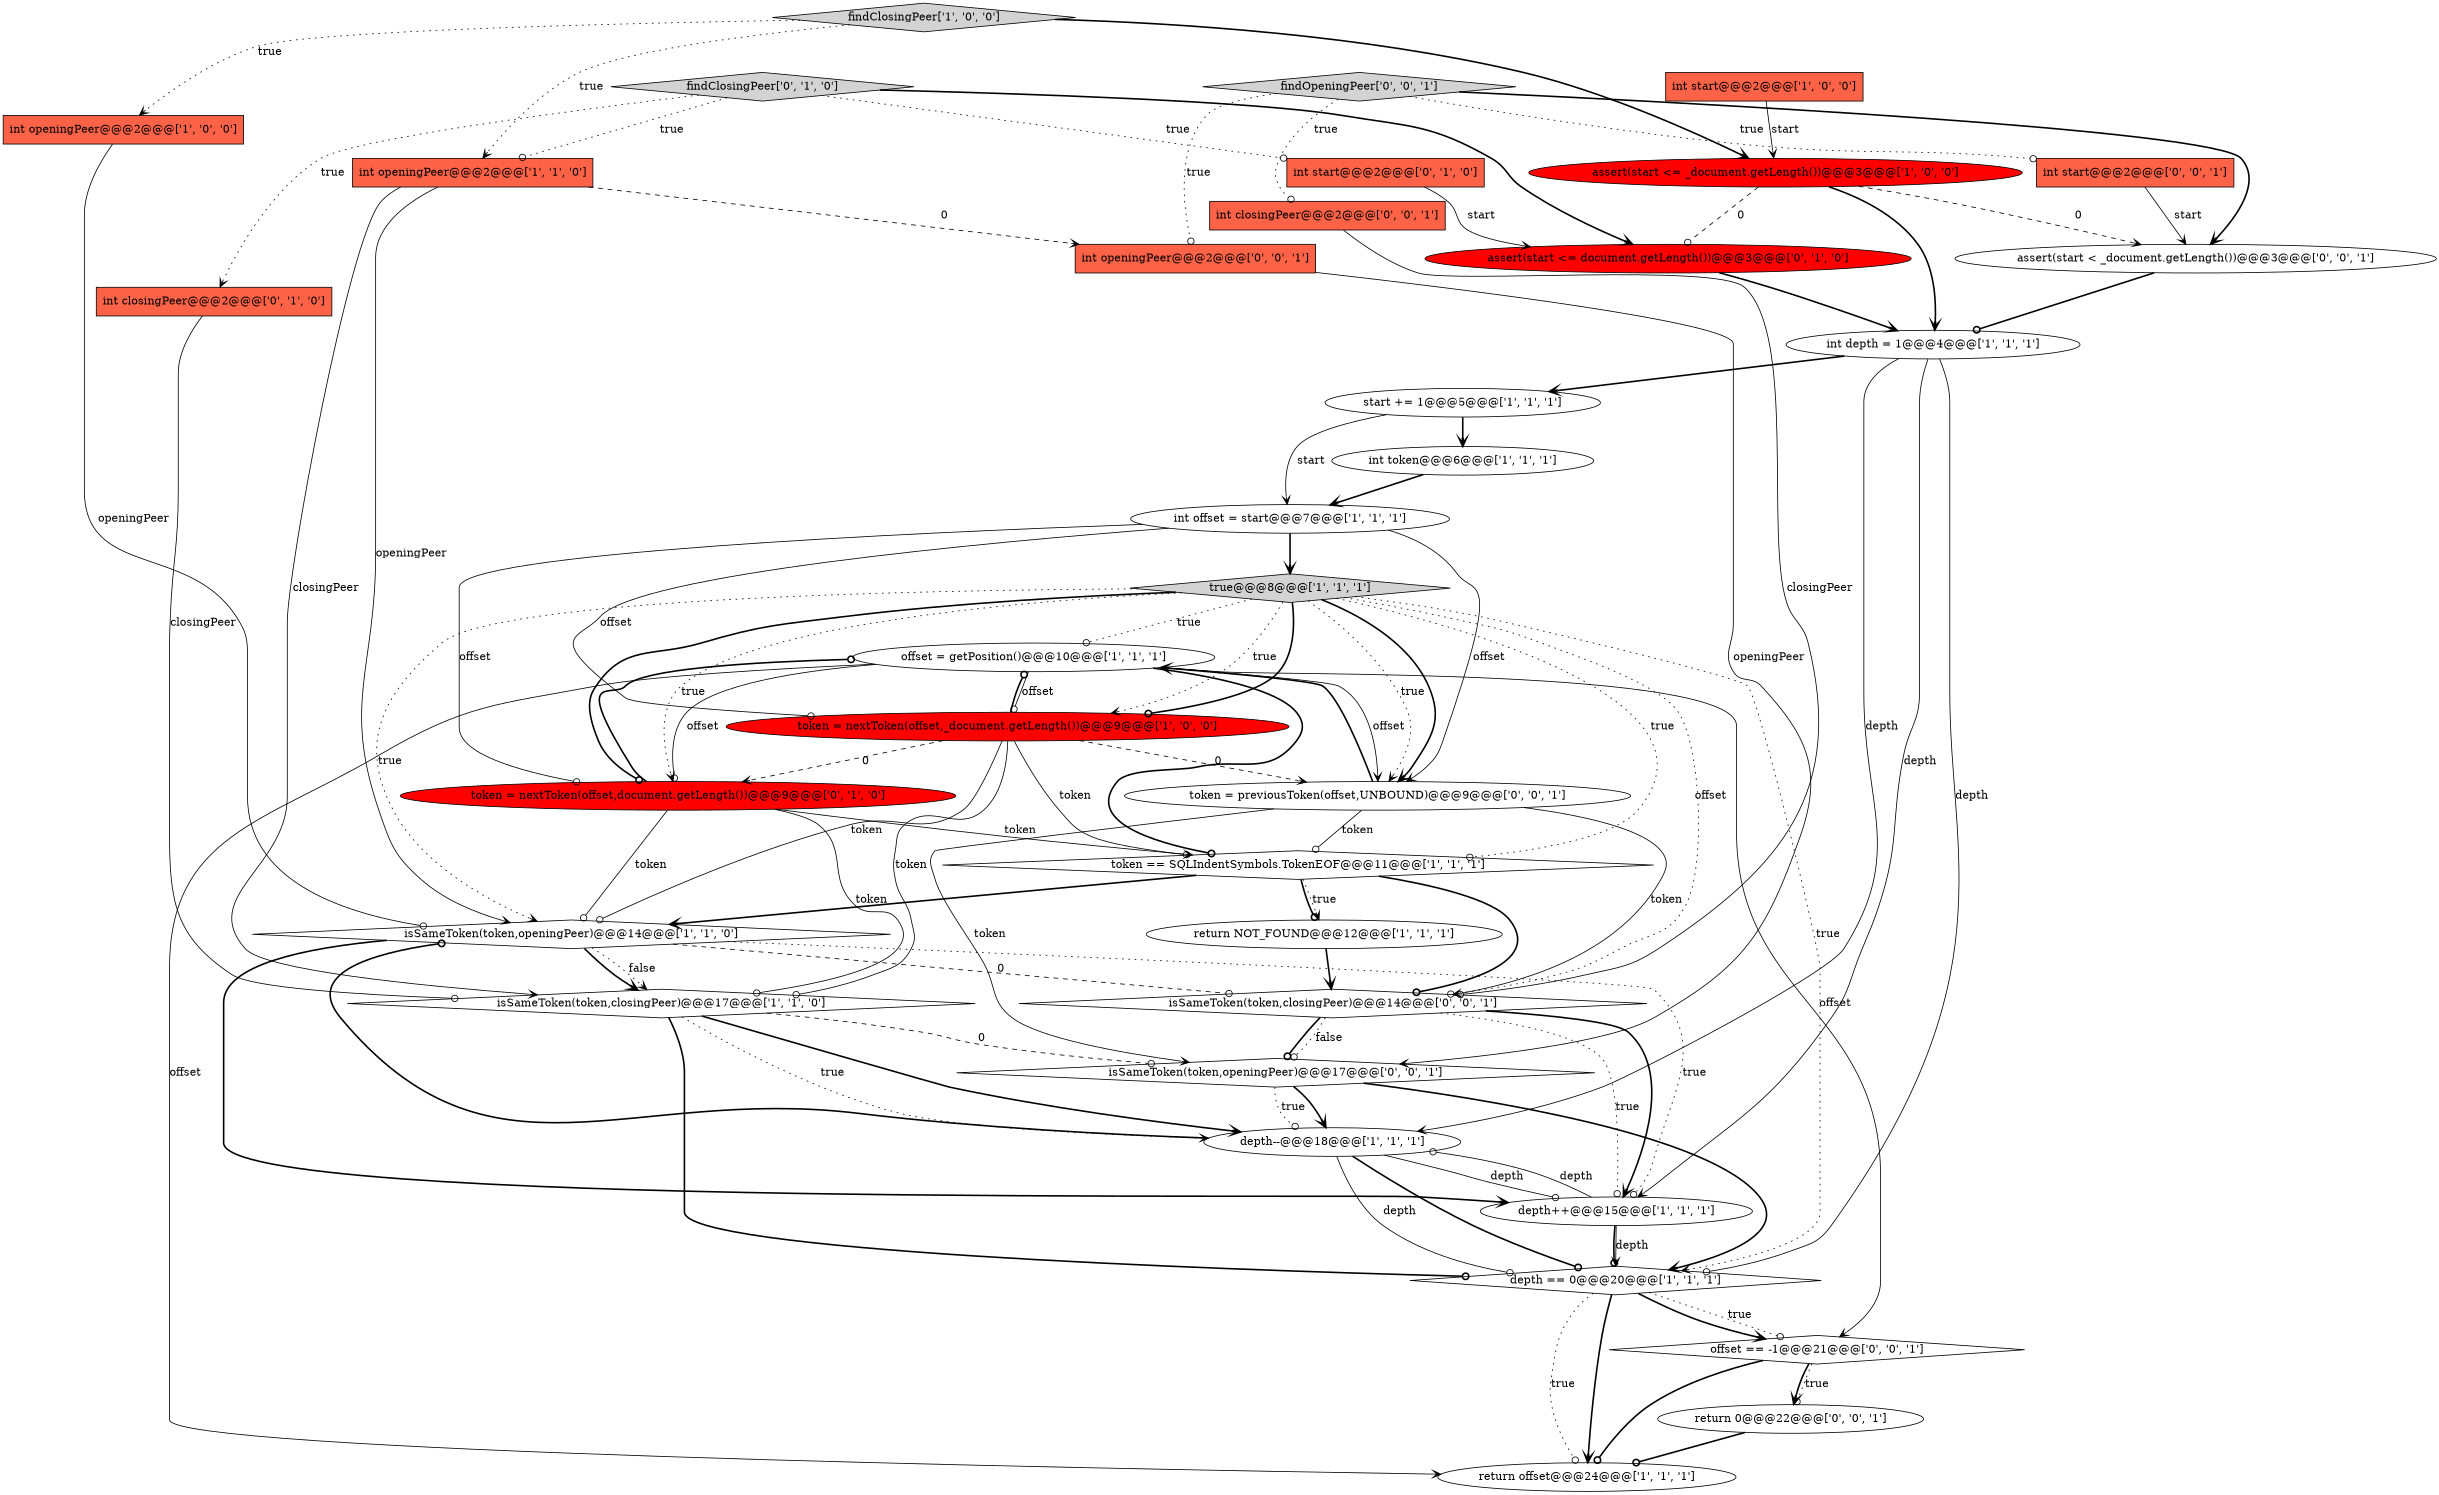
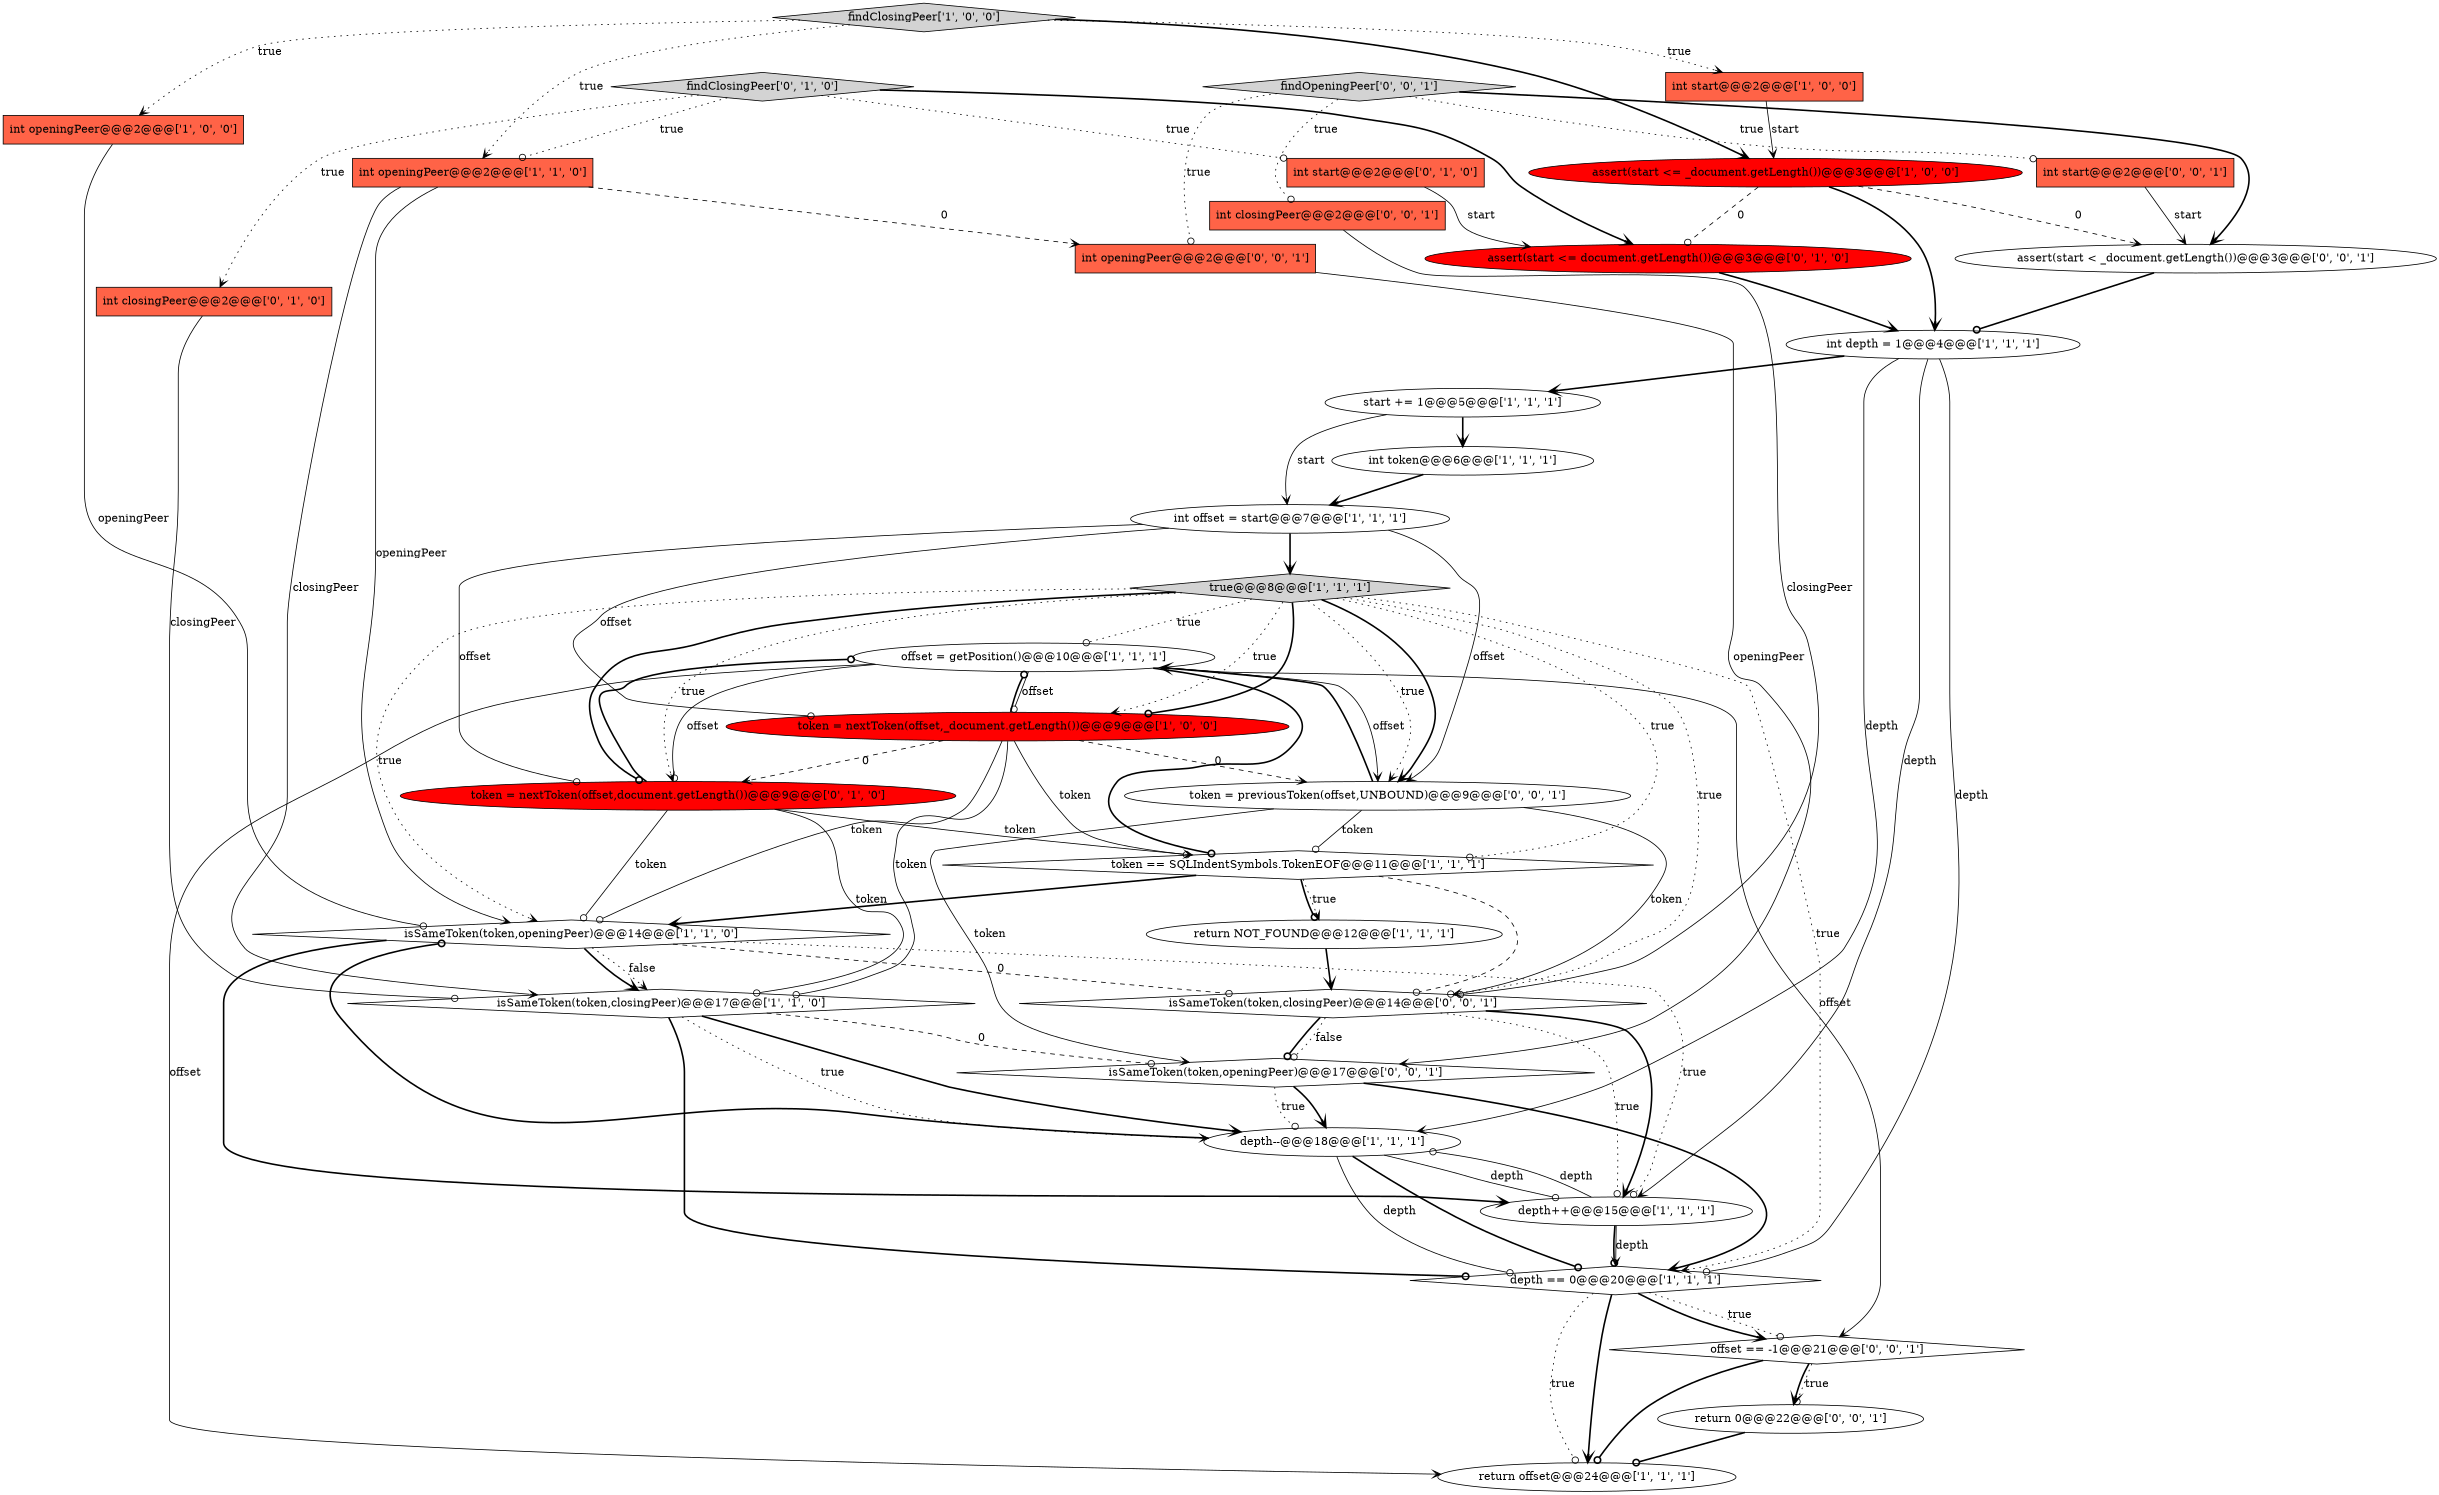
none -> (1383, 30)
(1711, 796) -> (1711, 796)
(1509, 919) -> (1509, 919)
